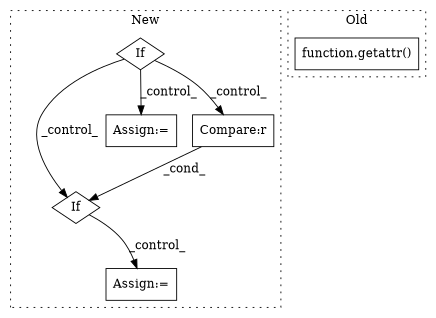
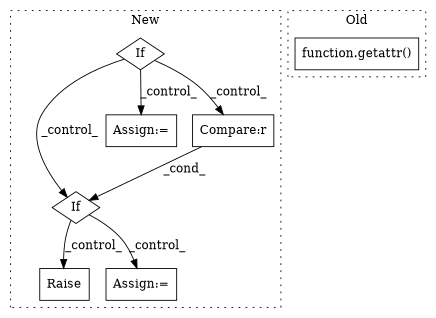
none -> (64, 284)
